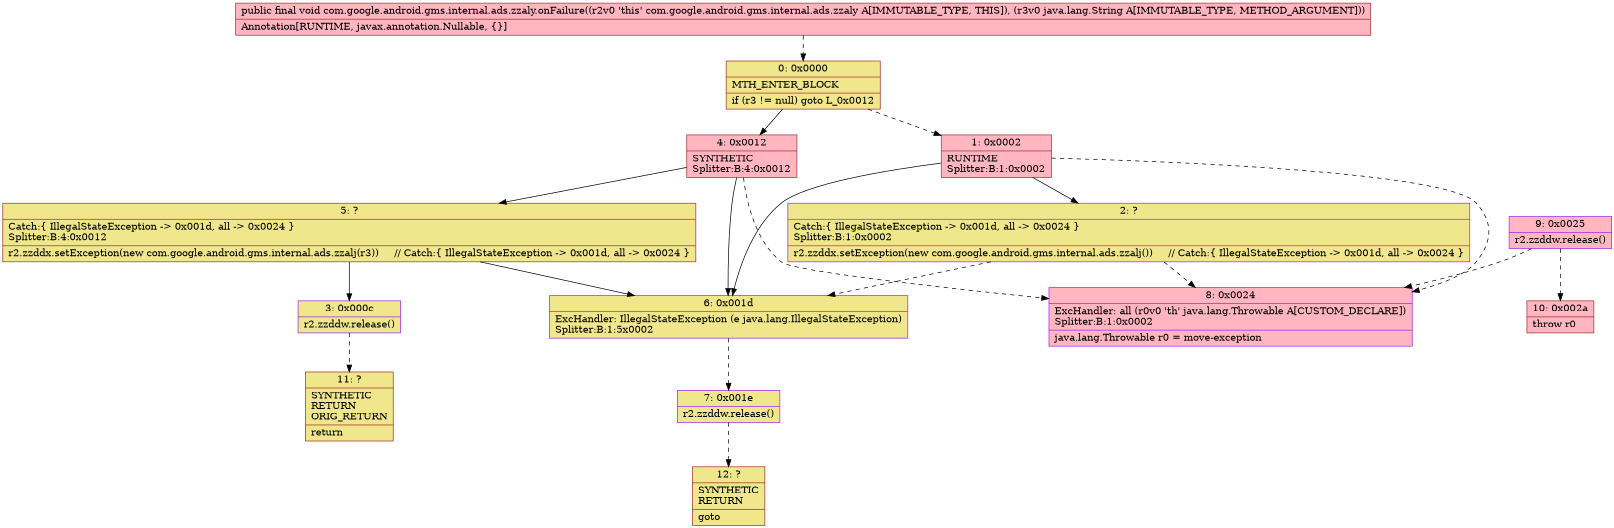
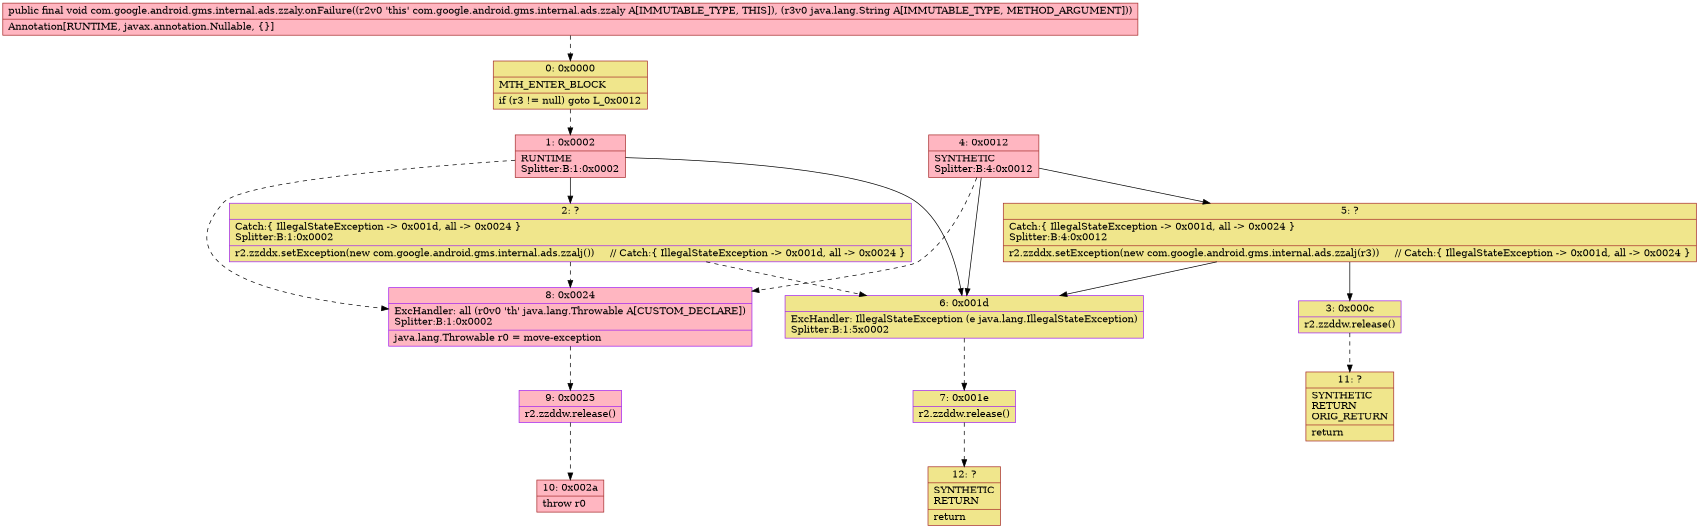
(774, 119) -> none
(1475, 270) -> (570, 365)
(709, 517) -> (950, 517)
